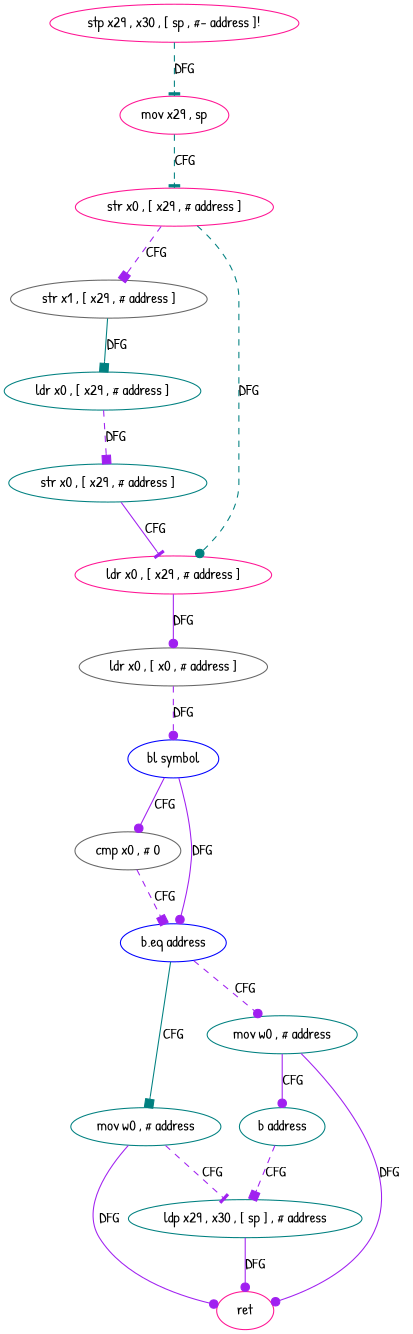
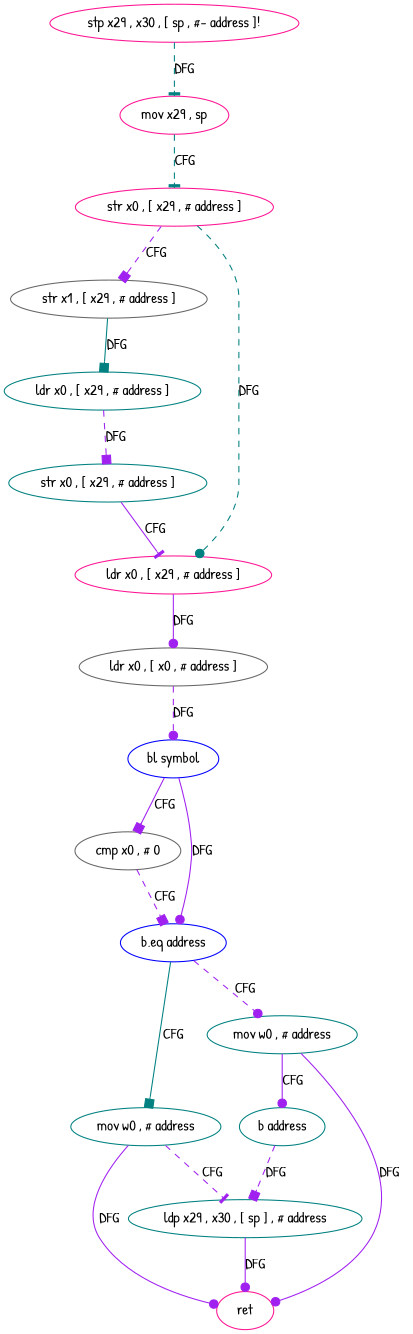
(153, 801) -> (153, 801)
(276, 1173) -> (276, 1173)
